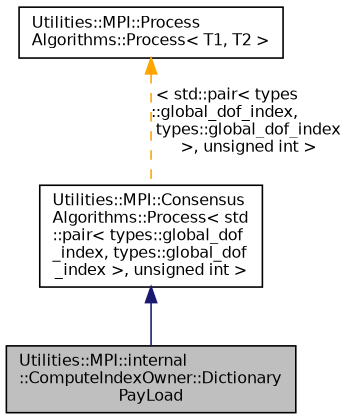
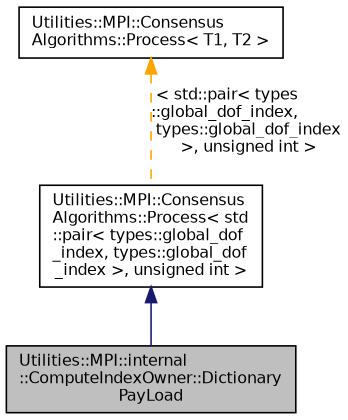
(151, 33) -> (151, 33)
